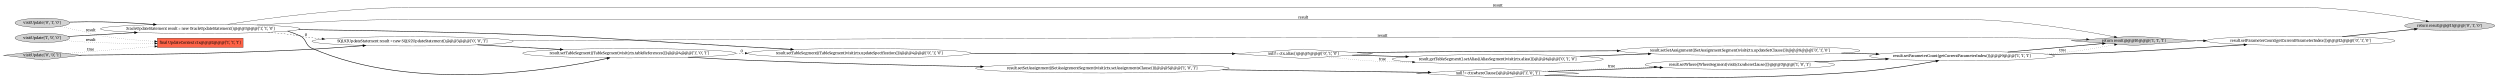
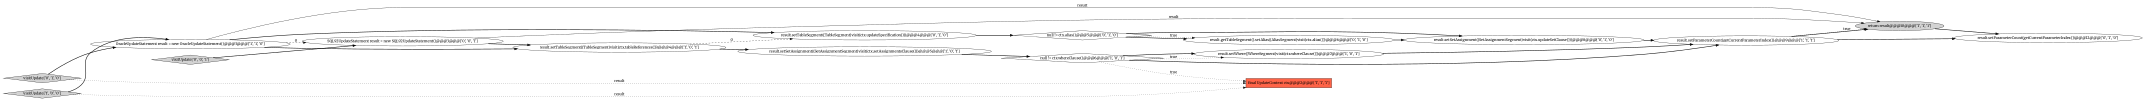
(42, 23) -> (42, 78)
(2450, 26) -> none
(42, 38) -> (42, 93)
(2134, 41) -> (1900, 26)
(110, 50) -> (1171, 75)
